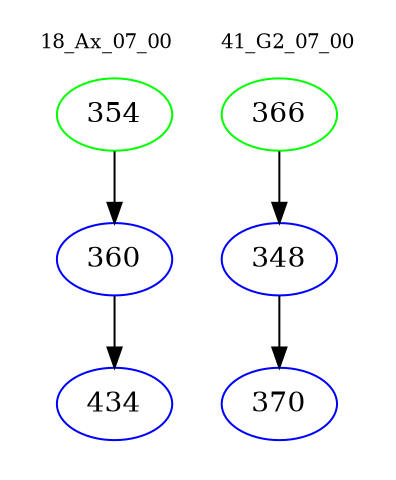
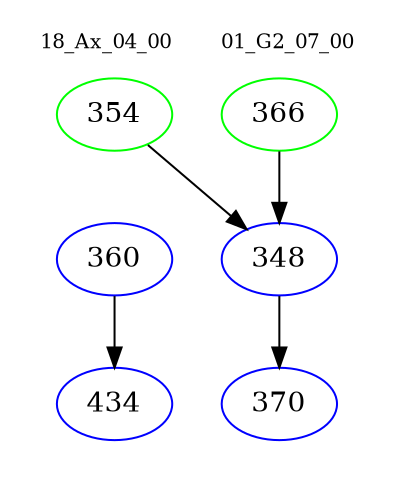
(107, 43) -> (107, 43)
(288, 43) -> (288, 43)
(115, 177) -> (175, 168)
